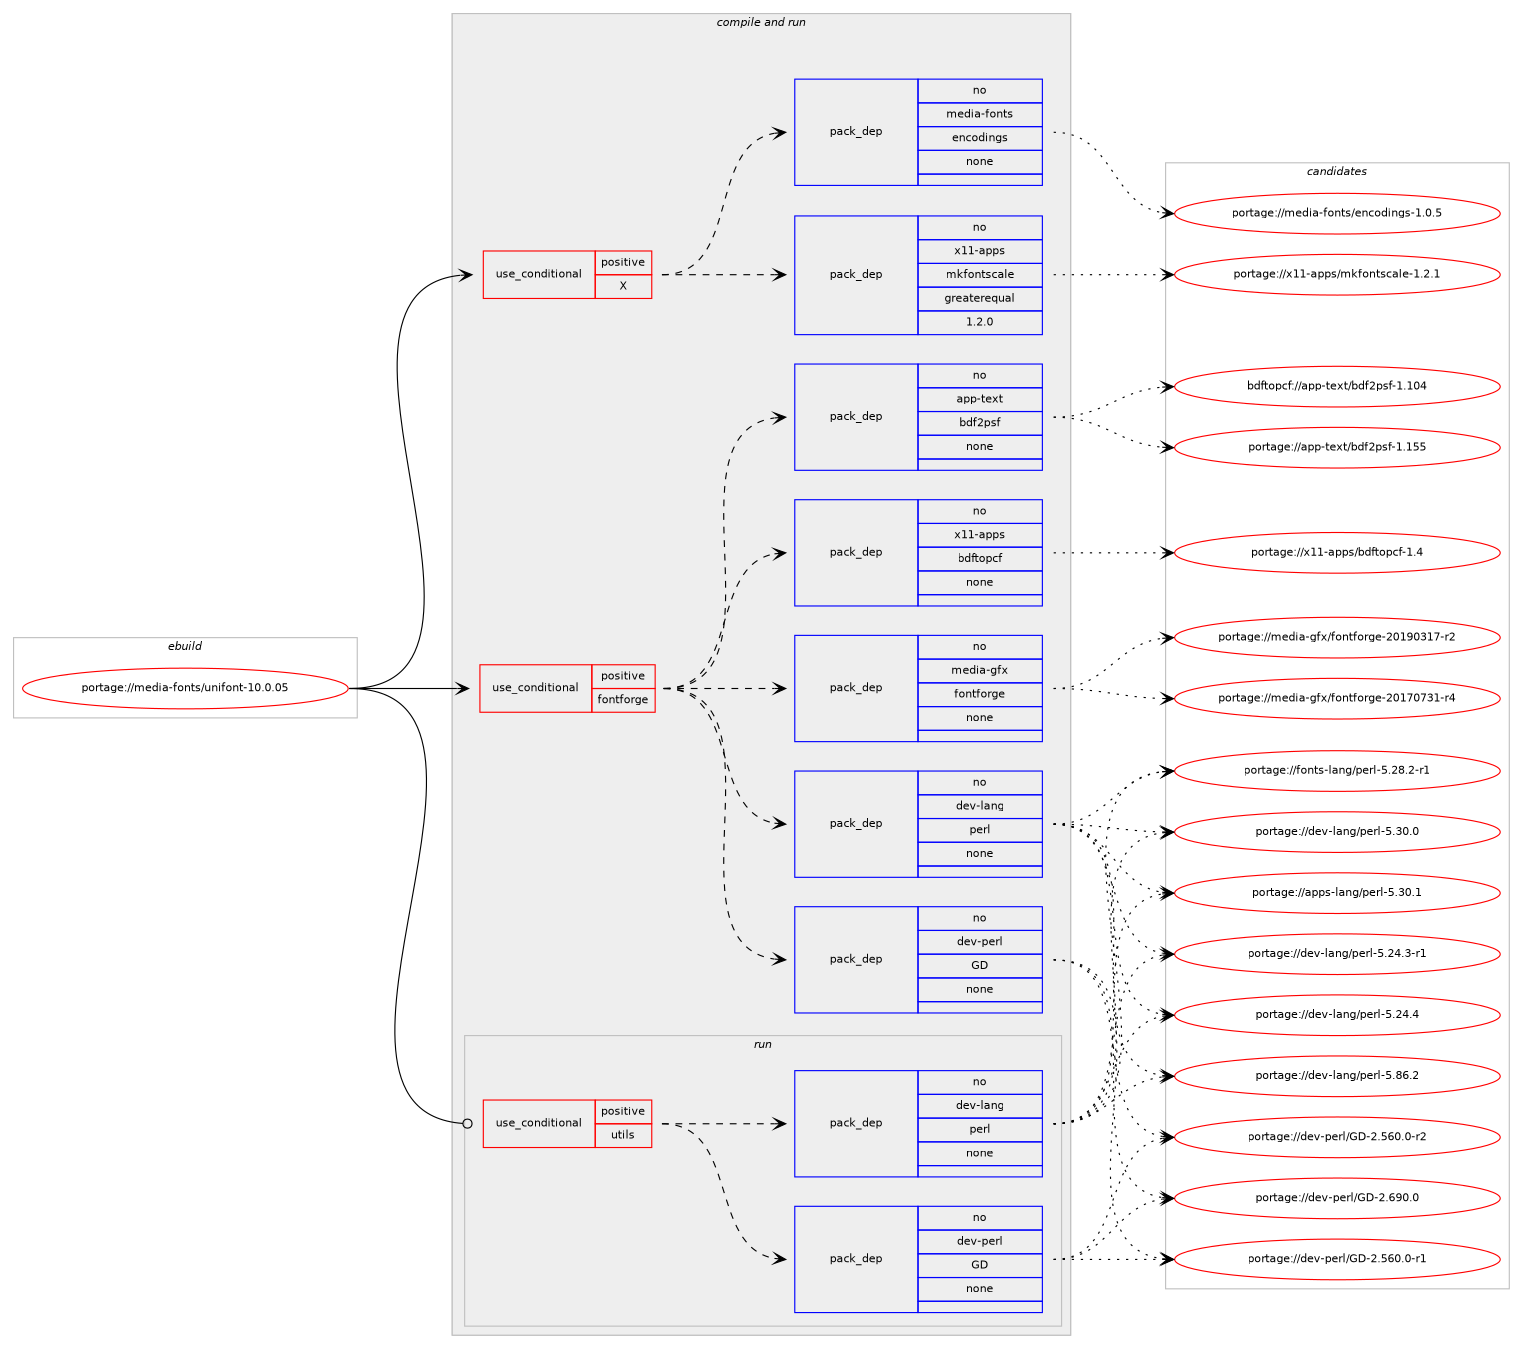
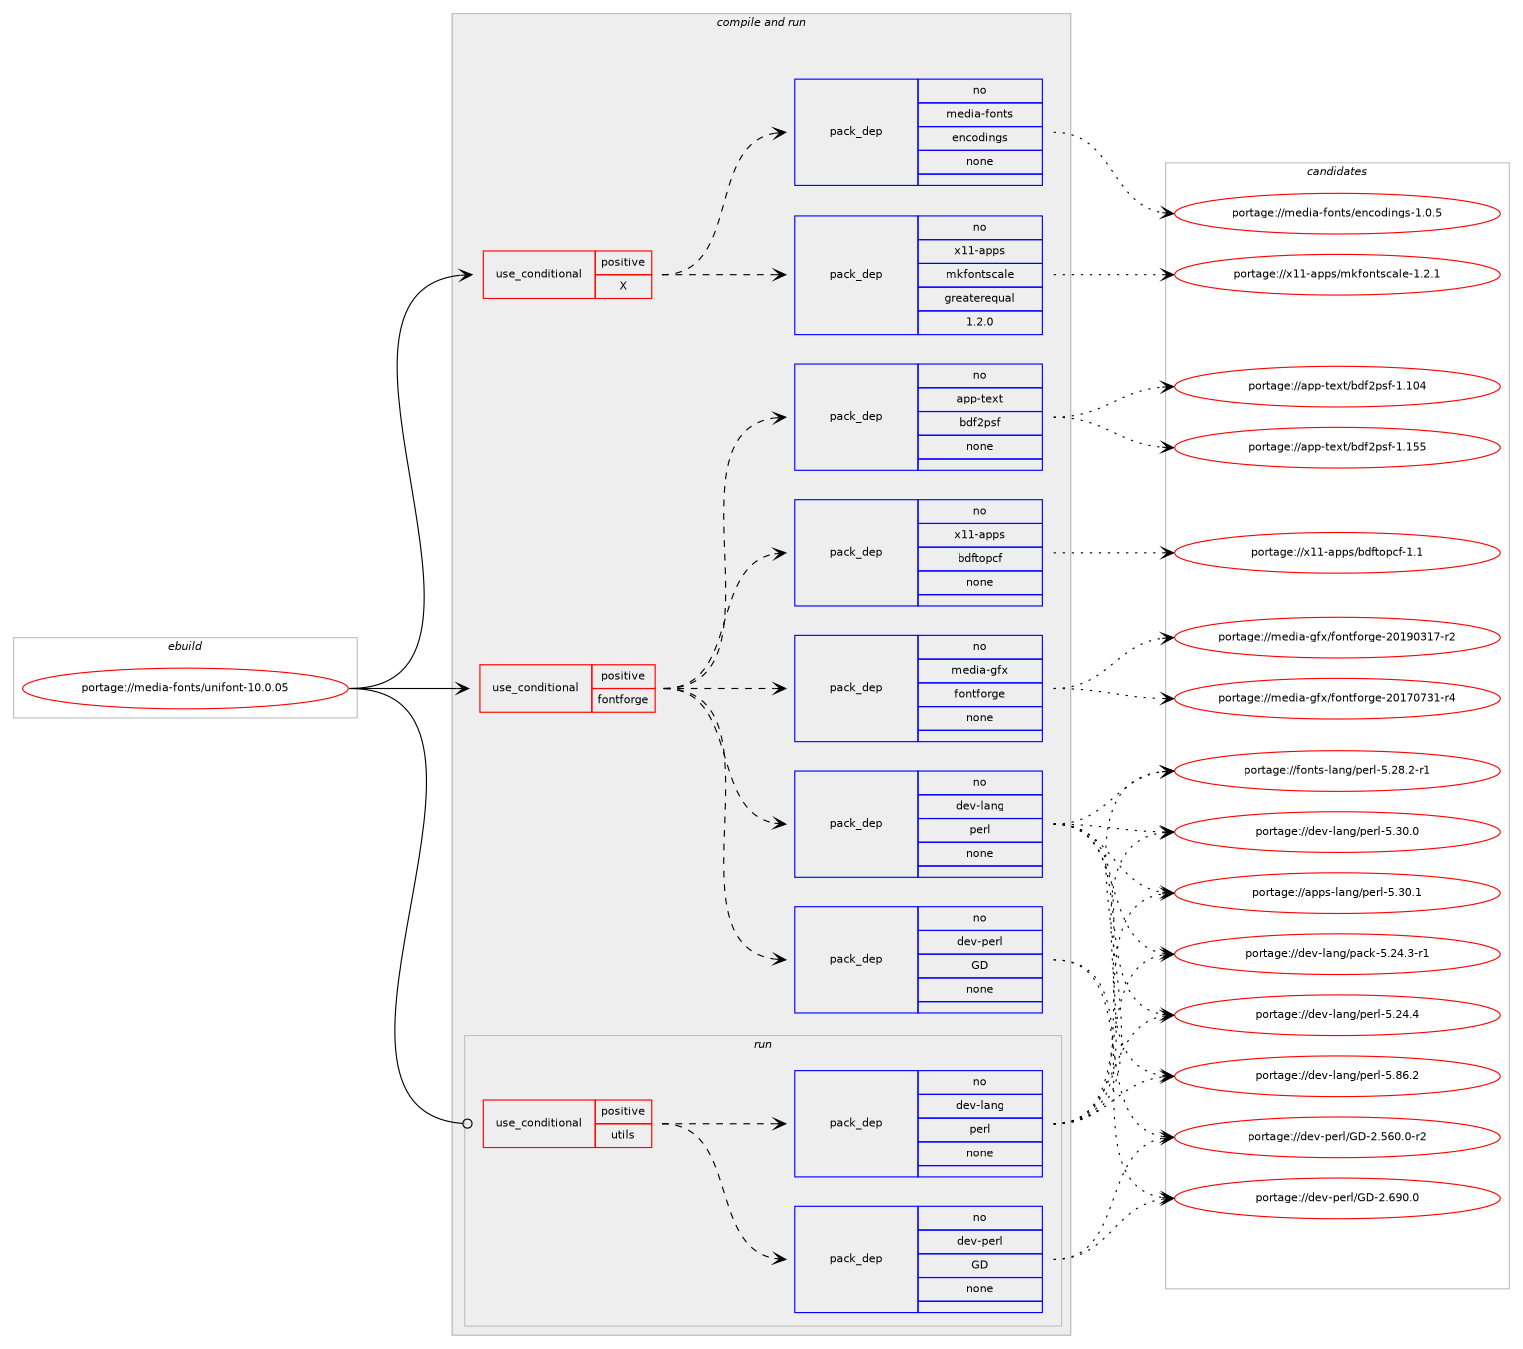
(1337, 387) -> (1337, 387)
(1337, 553) -> (1337, 553)
(1337, 954) -> (1337, 954)
(1337, 1259) -> none
